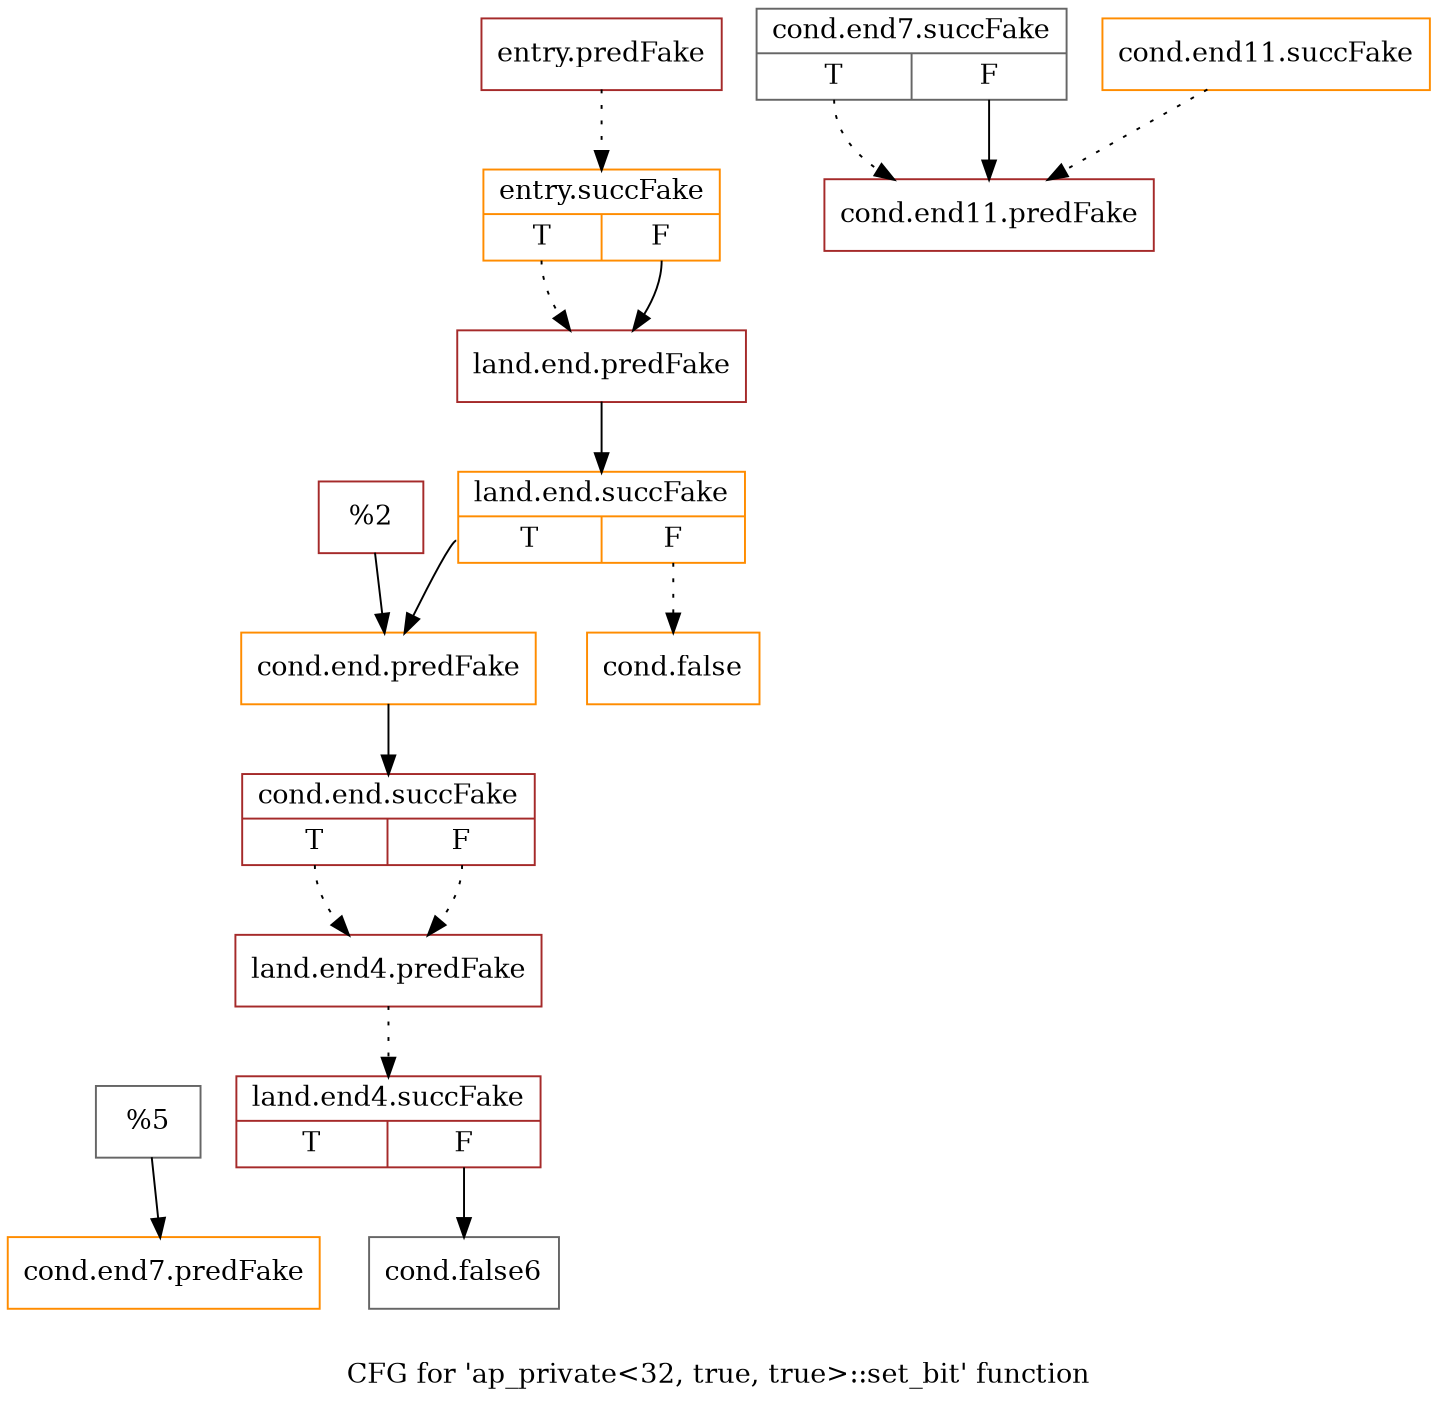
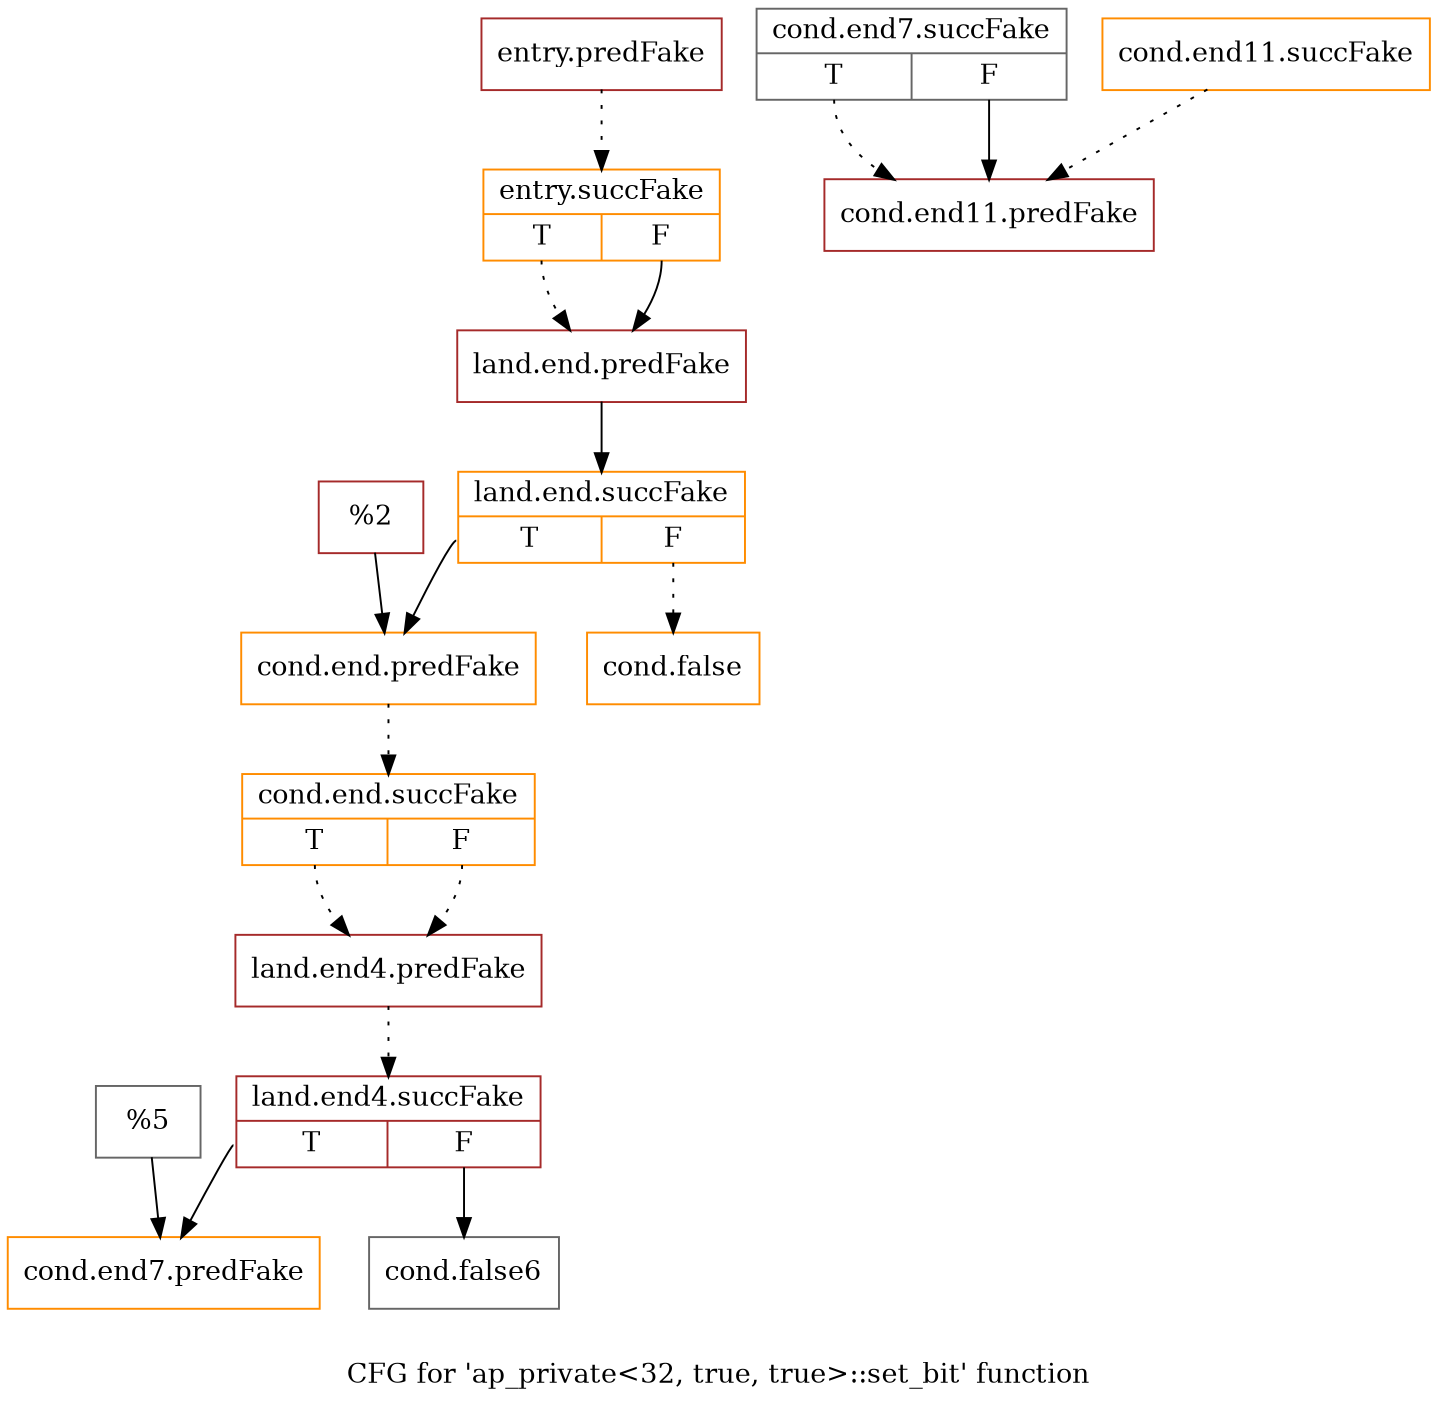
(388, 730) -> (388, 730)
(388, 820) -> (388, 820)
none -> (211, 1182)
